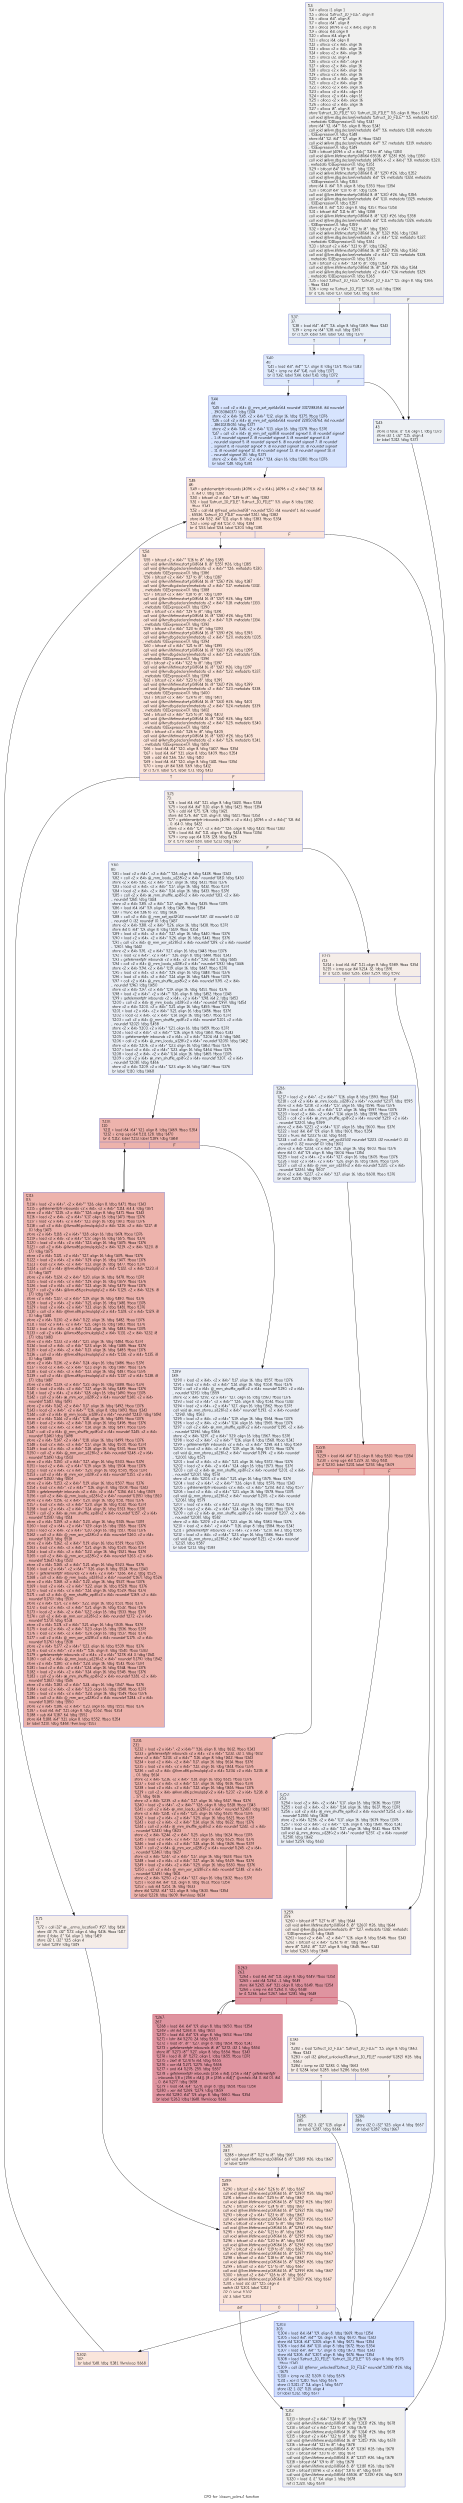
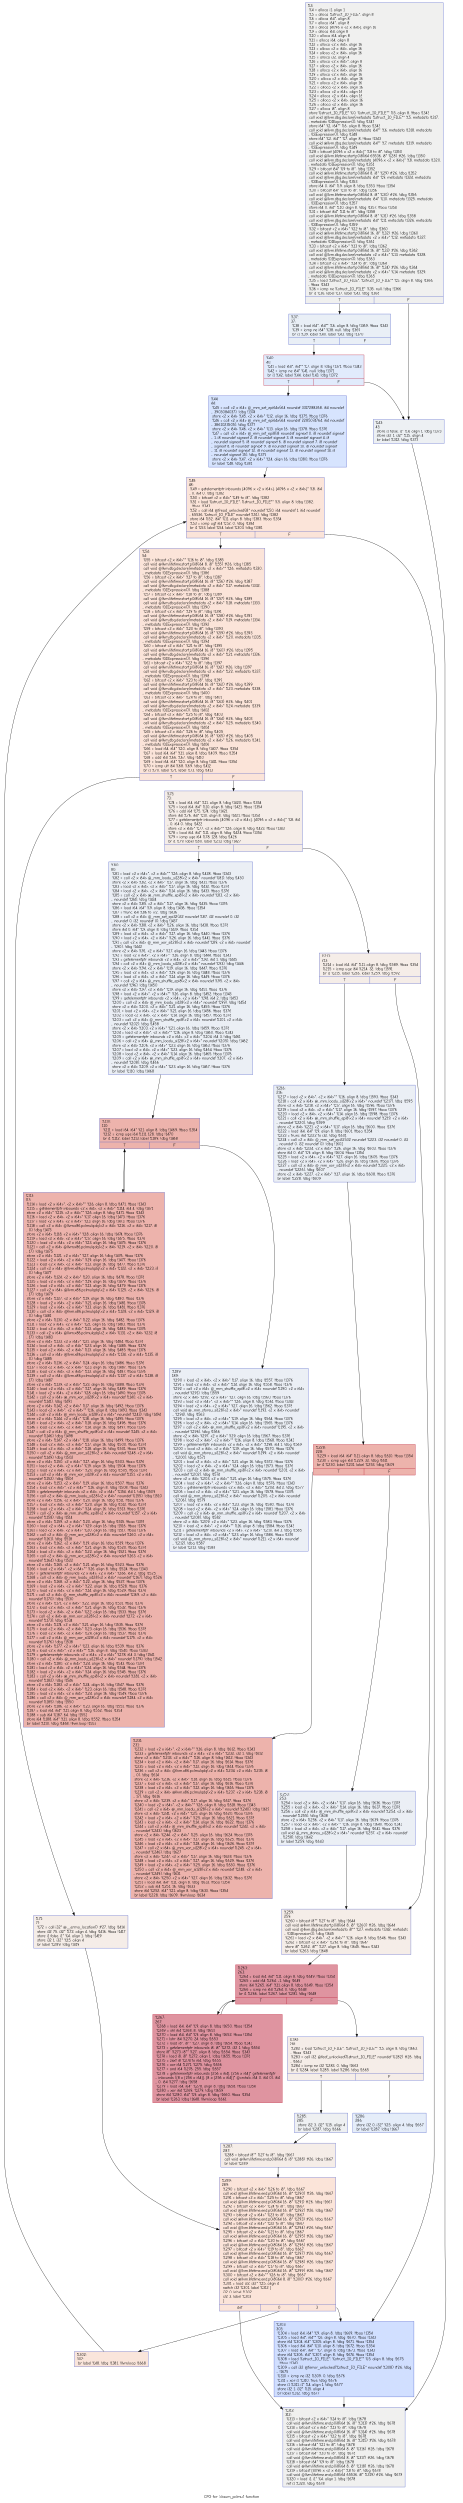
(314, 370) -> (314, 370)
(354, 2224) -> (302, 2137)
